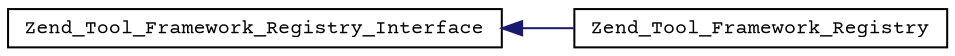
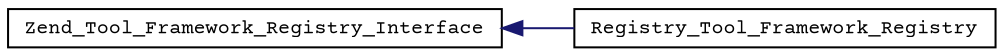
(761, 28) -> (785, 28)
